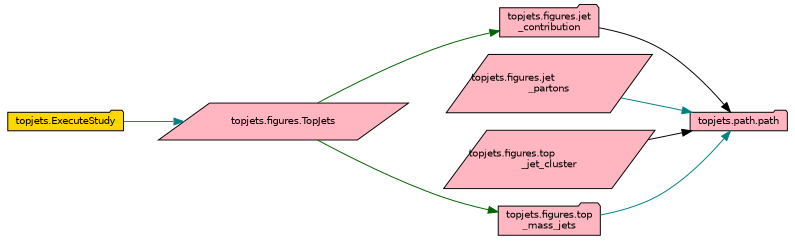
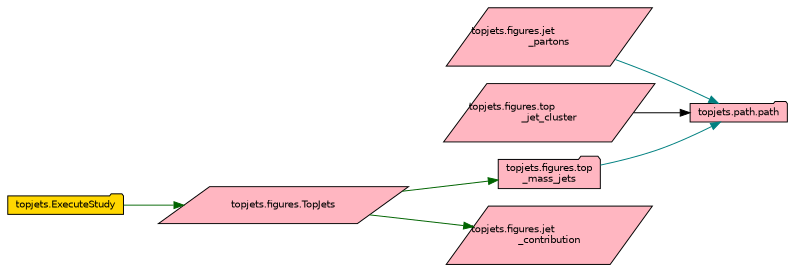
(549, 22) -> (549, 235)
(669, 54) -> none
(149, 122) -> (149, 205)
